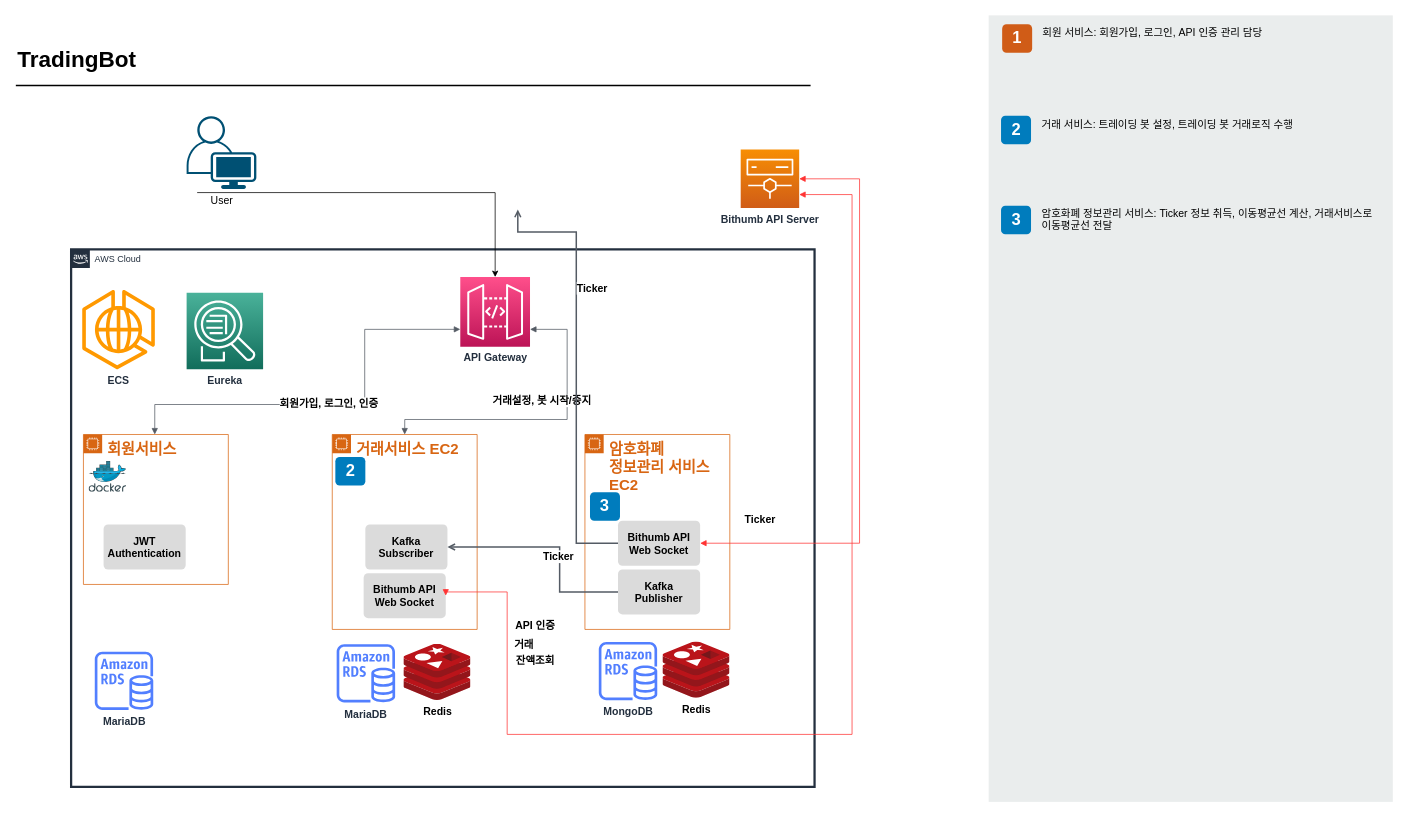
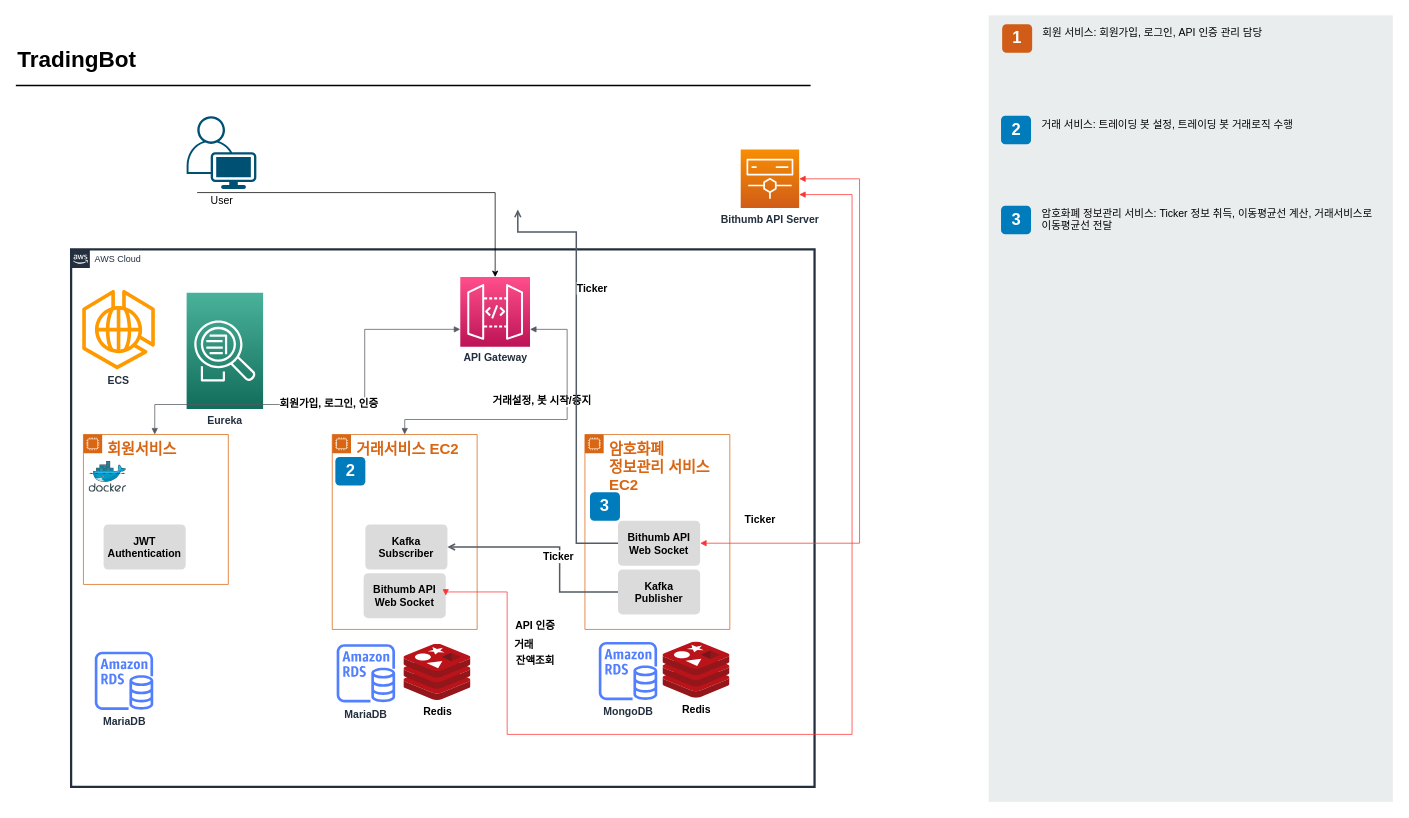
(225, 331) -> (225, 351)
